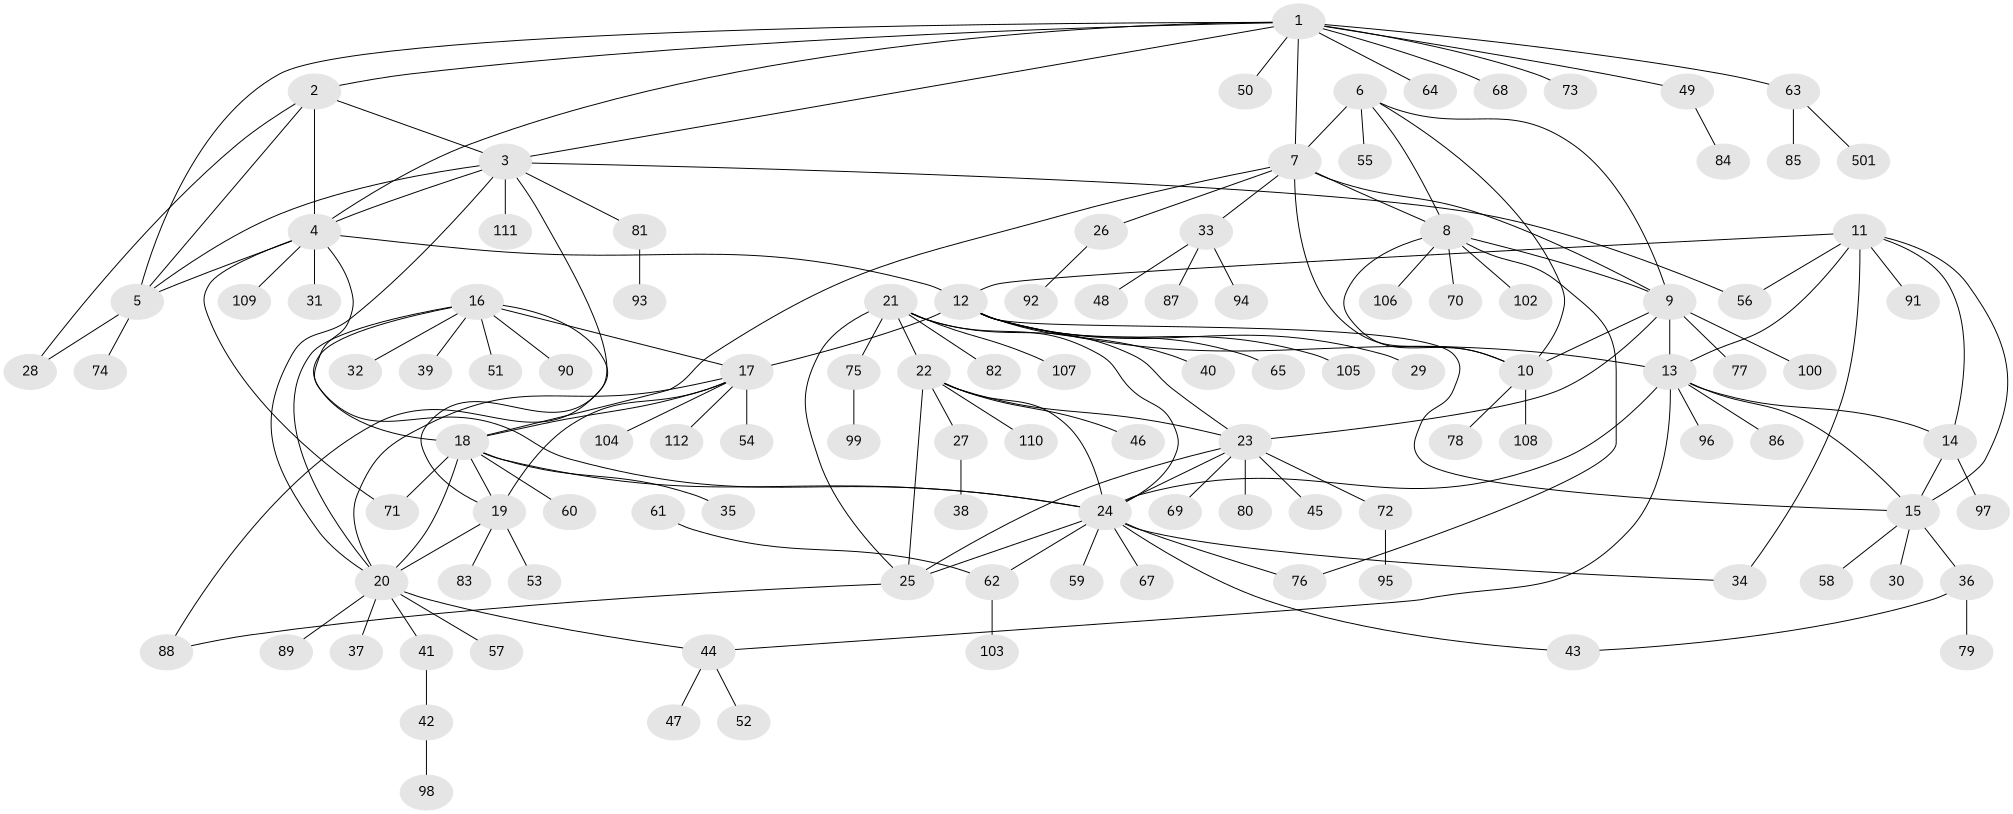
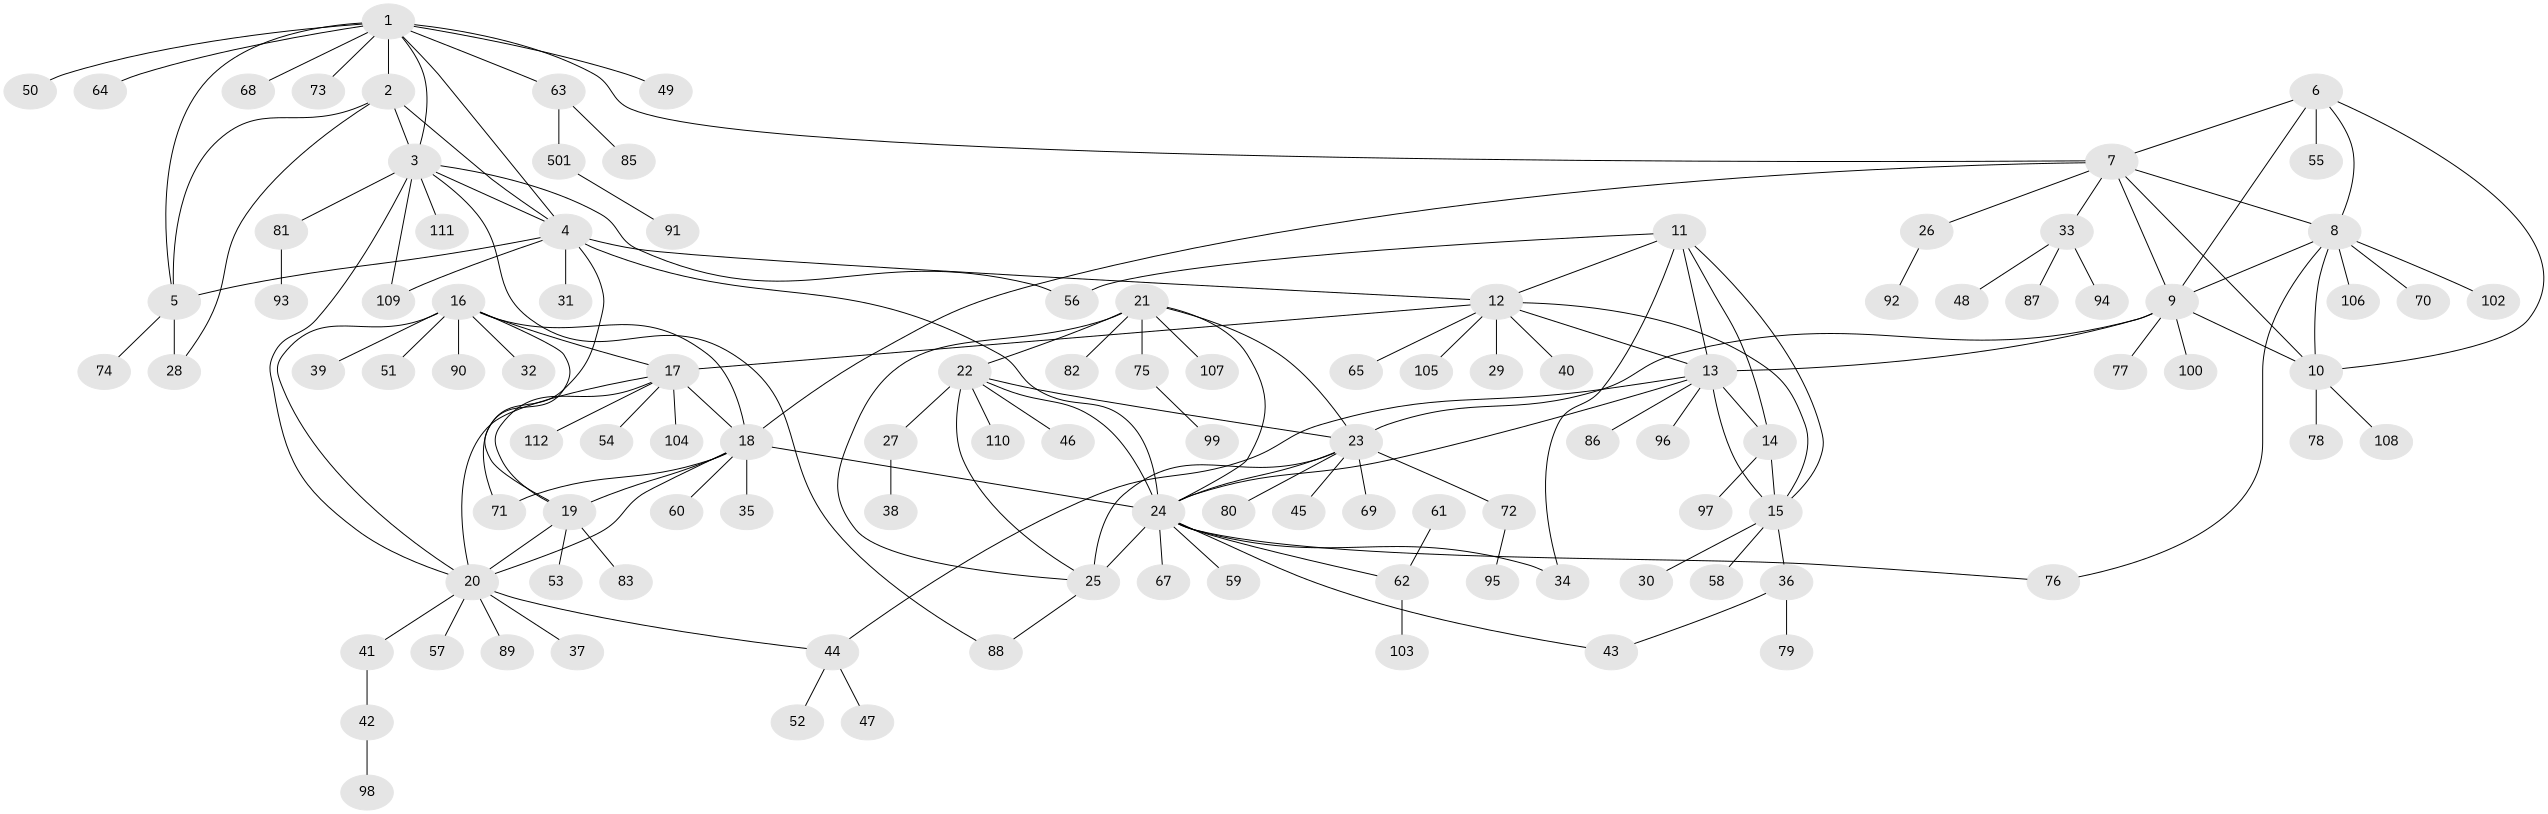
(1723, 162) -> none
(308, 204) -> (402, 232)
(1886, 267) -> (616, 197)
